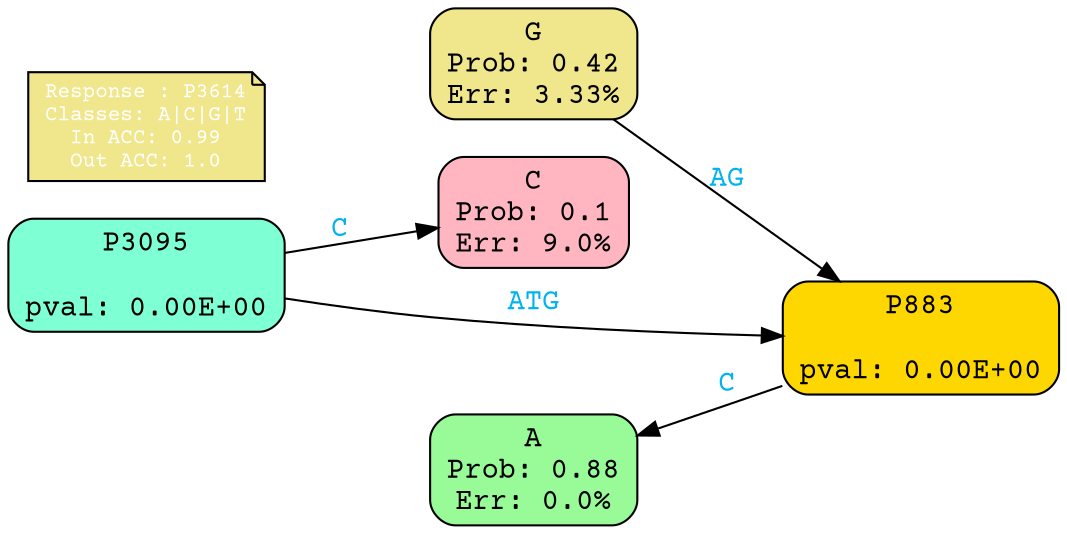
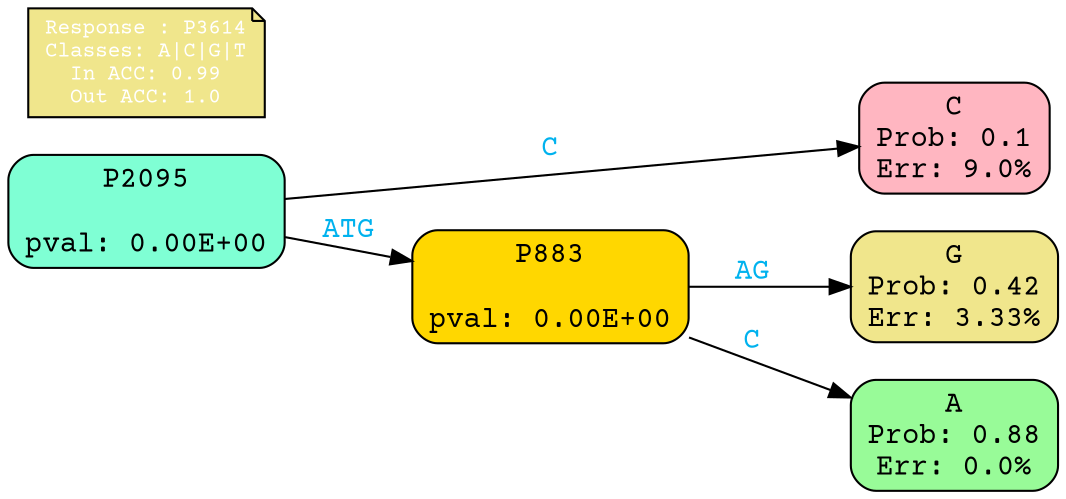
(718, 194) -> (759, 287)
(147, 275) -> (147, 211)
